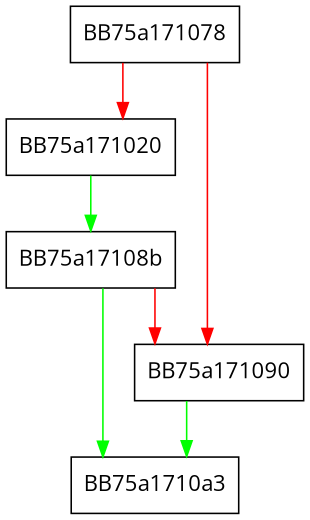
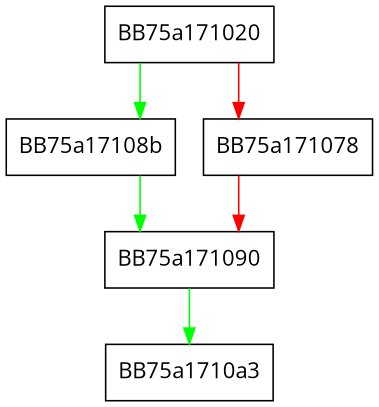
(123, 83) -> (239, 83)
(155, 308) -> (140, 195)
(103, 365) -> none
